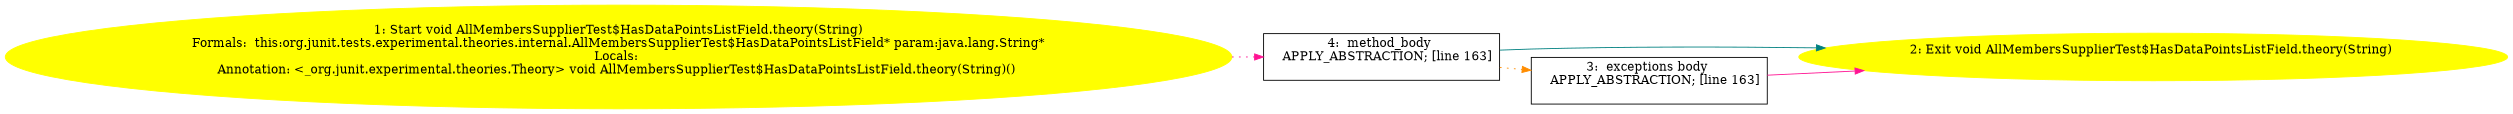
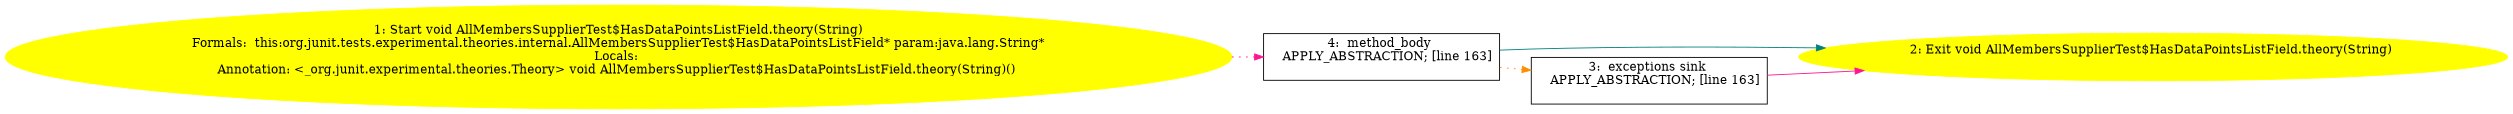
(1649, 81) -> (1649, 81)
